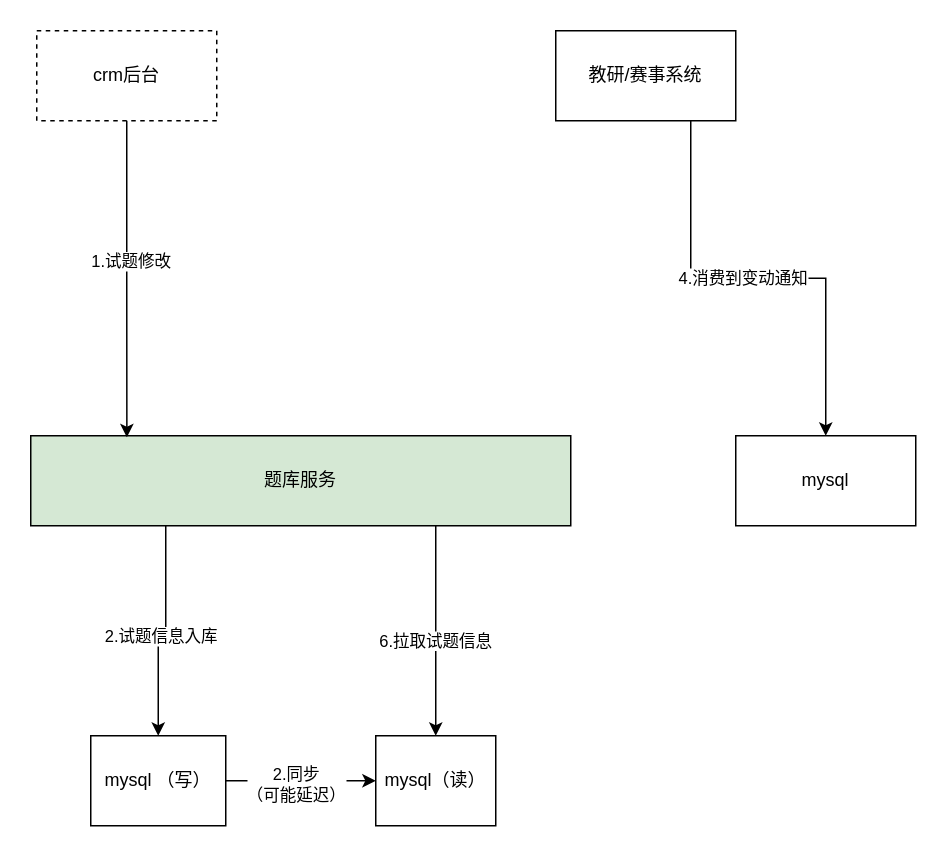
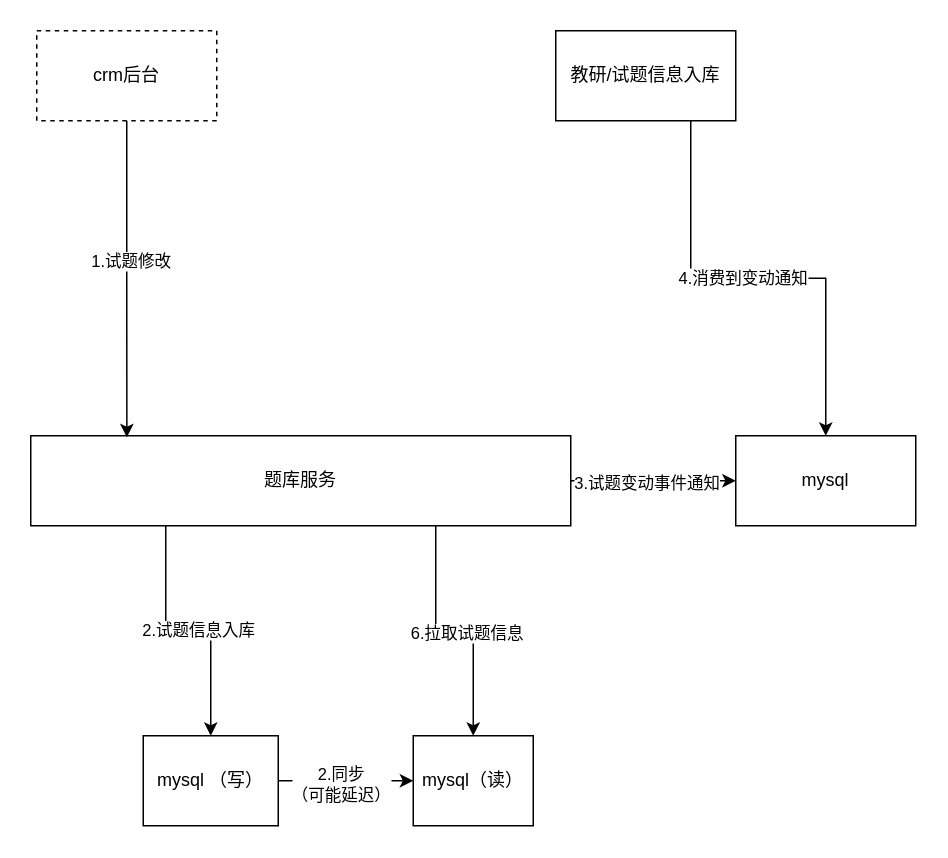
(646, 76) -> (646, 76)
(301, 481) -> (301, 481)
none -> (648, 481)
(158, 781) -> (211, 781)
(436, 781) -> (473, 781)
